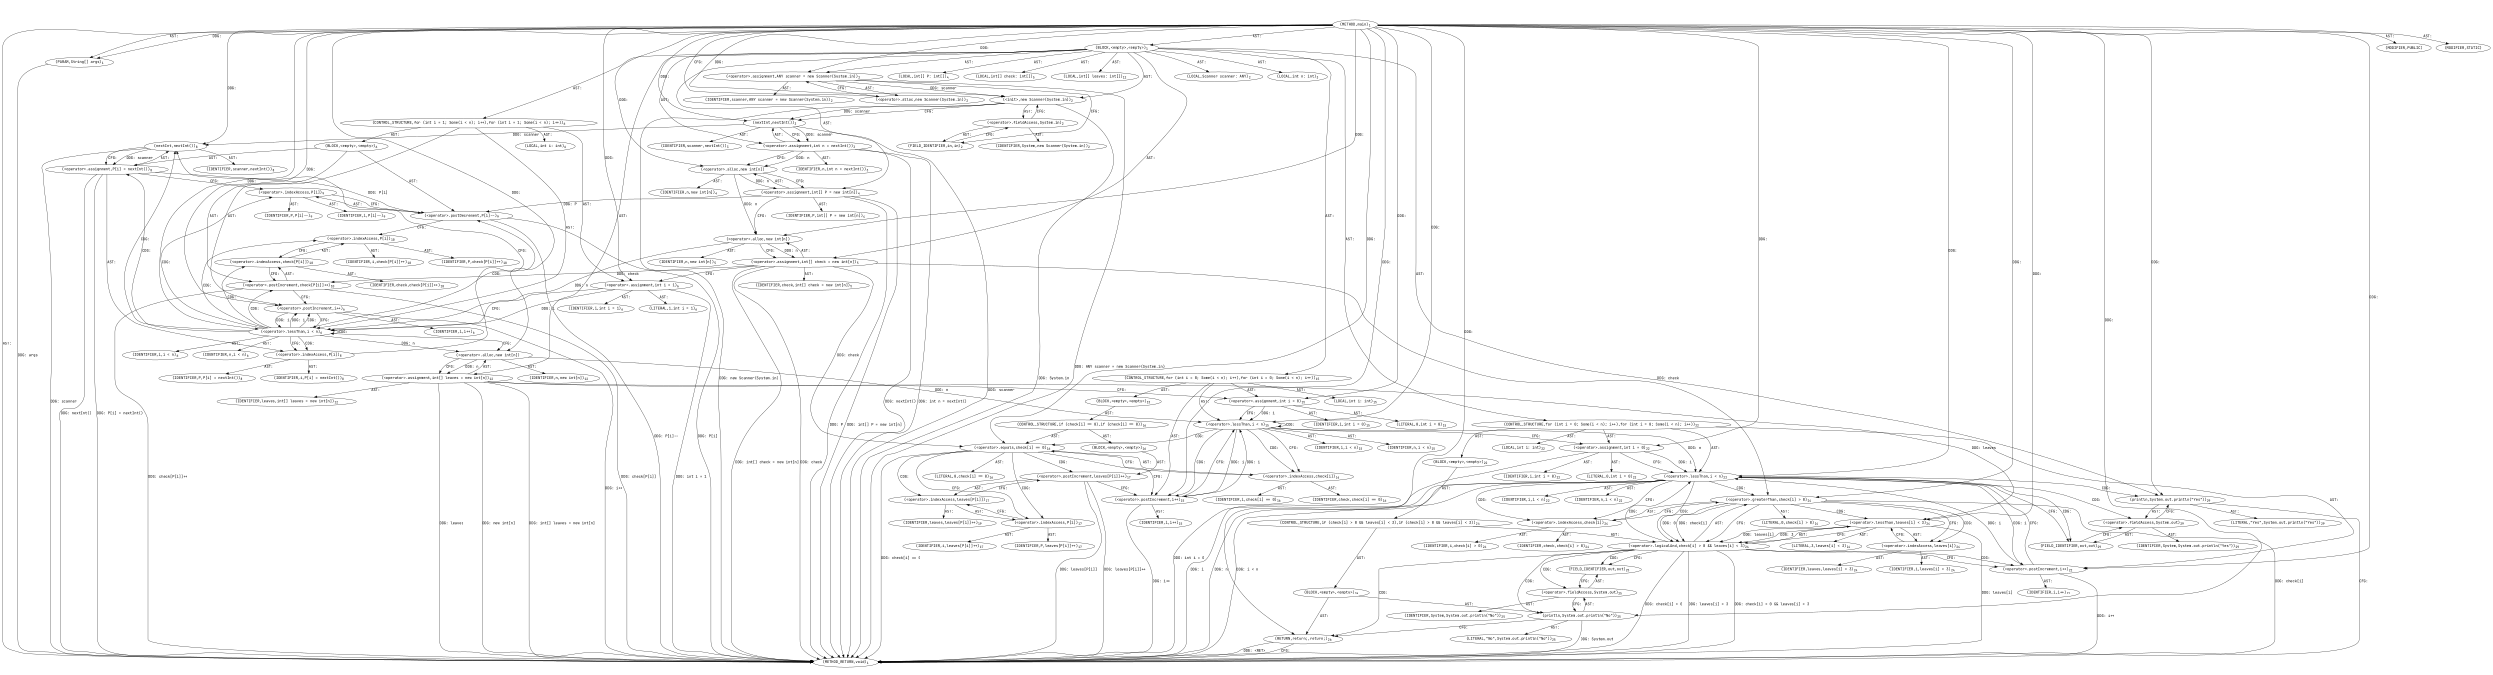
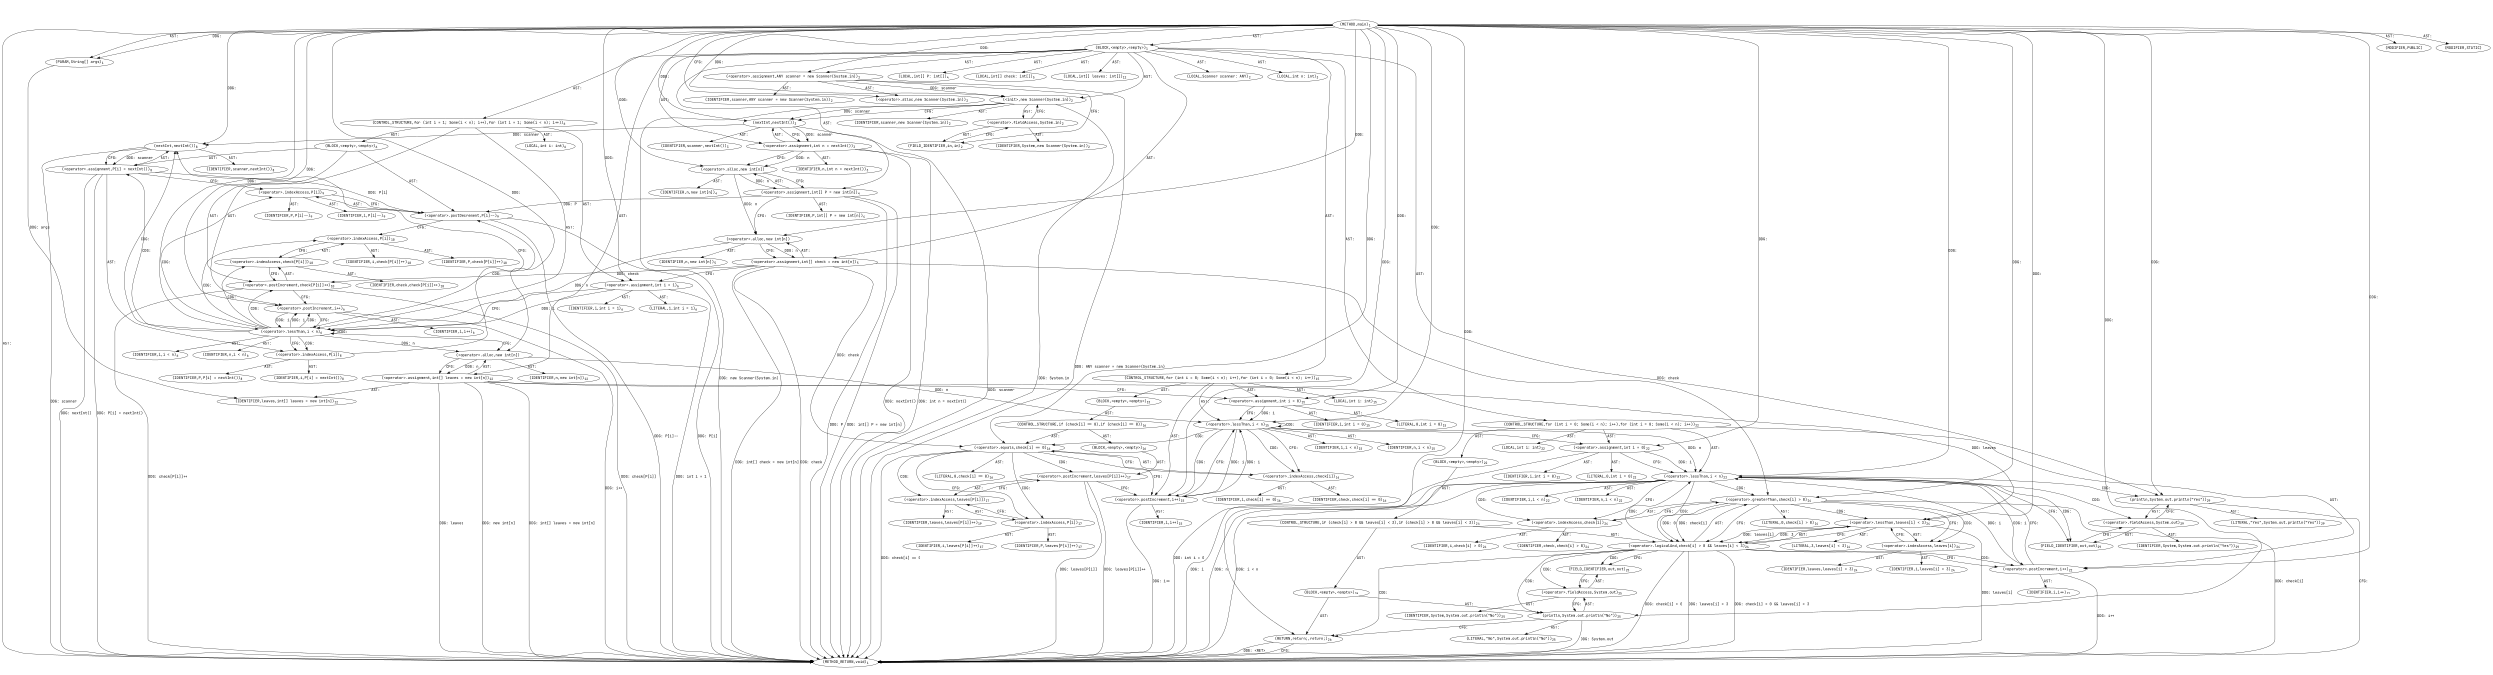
(843, 91) -> none
none -> (902, 123)
(804, 286) -> none
(44, 652) -> (58, 279)
